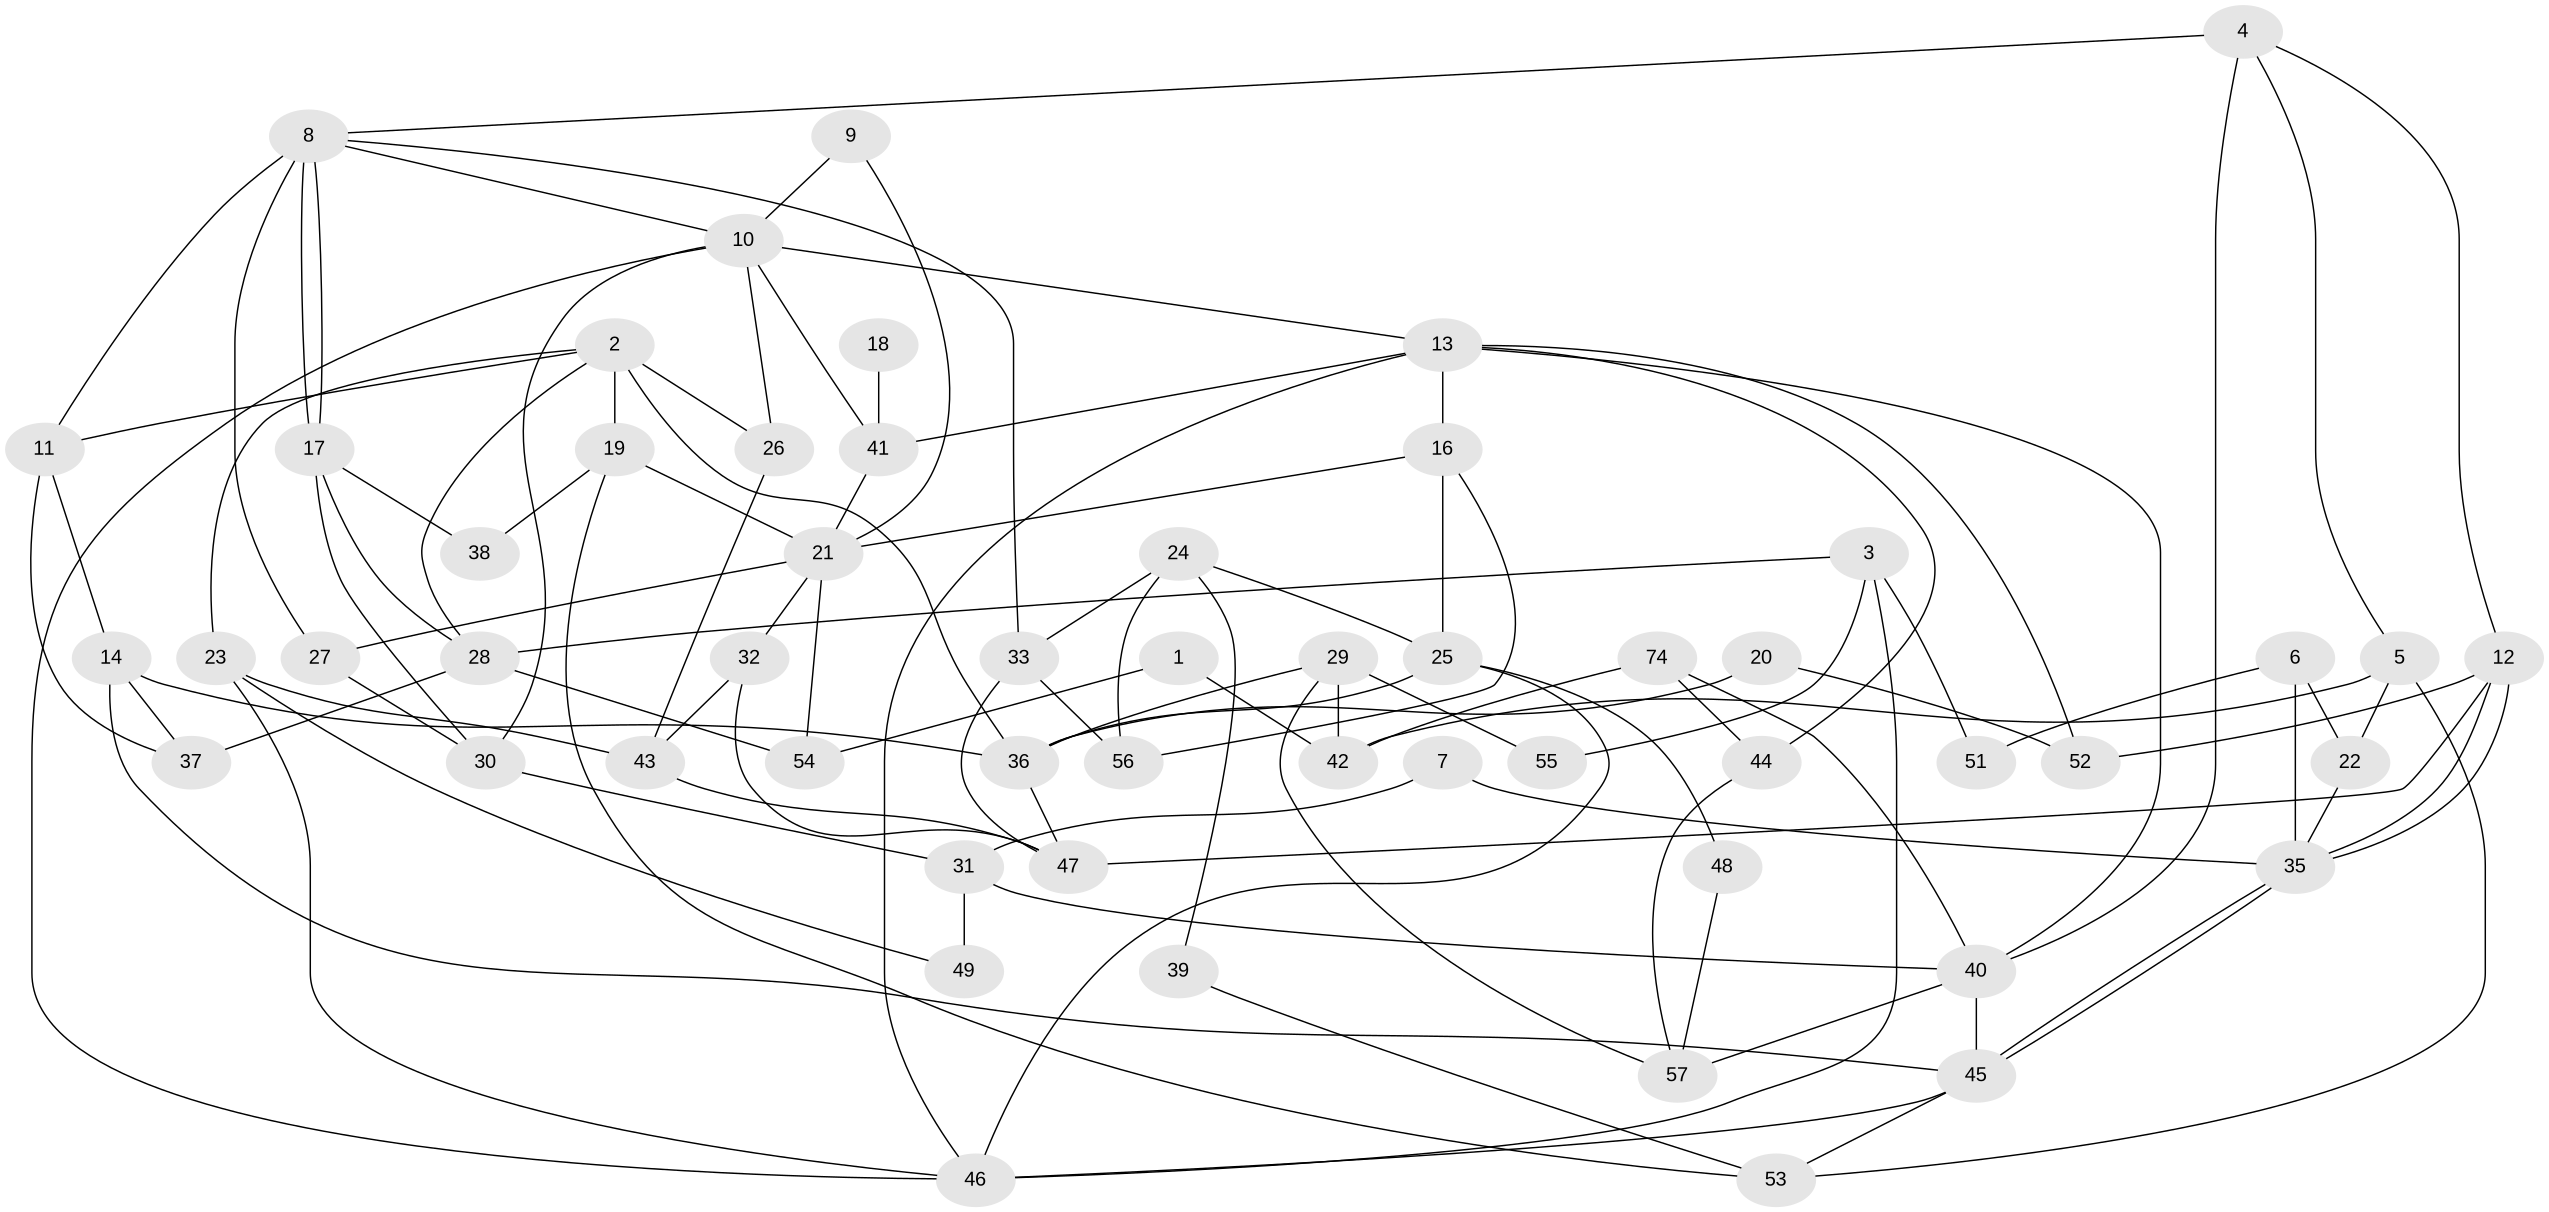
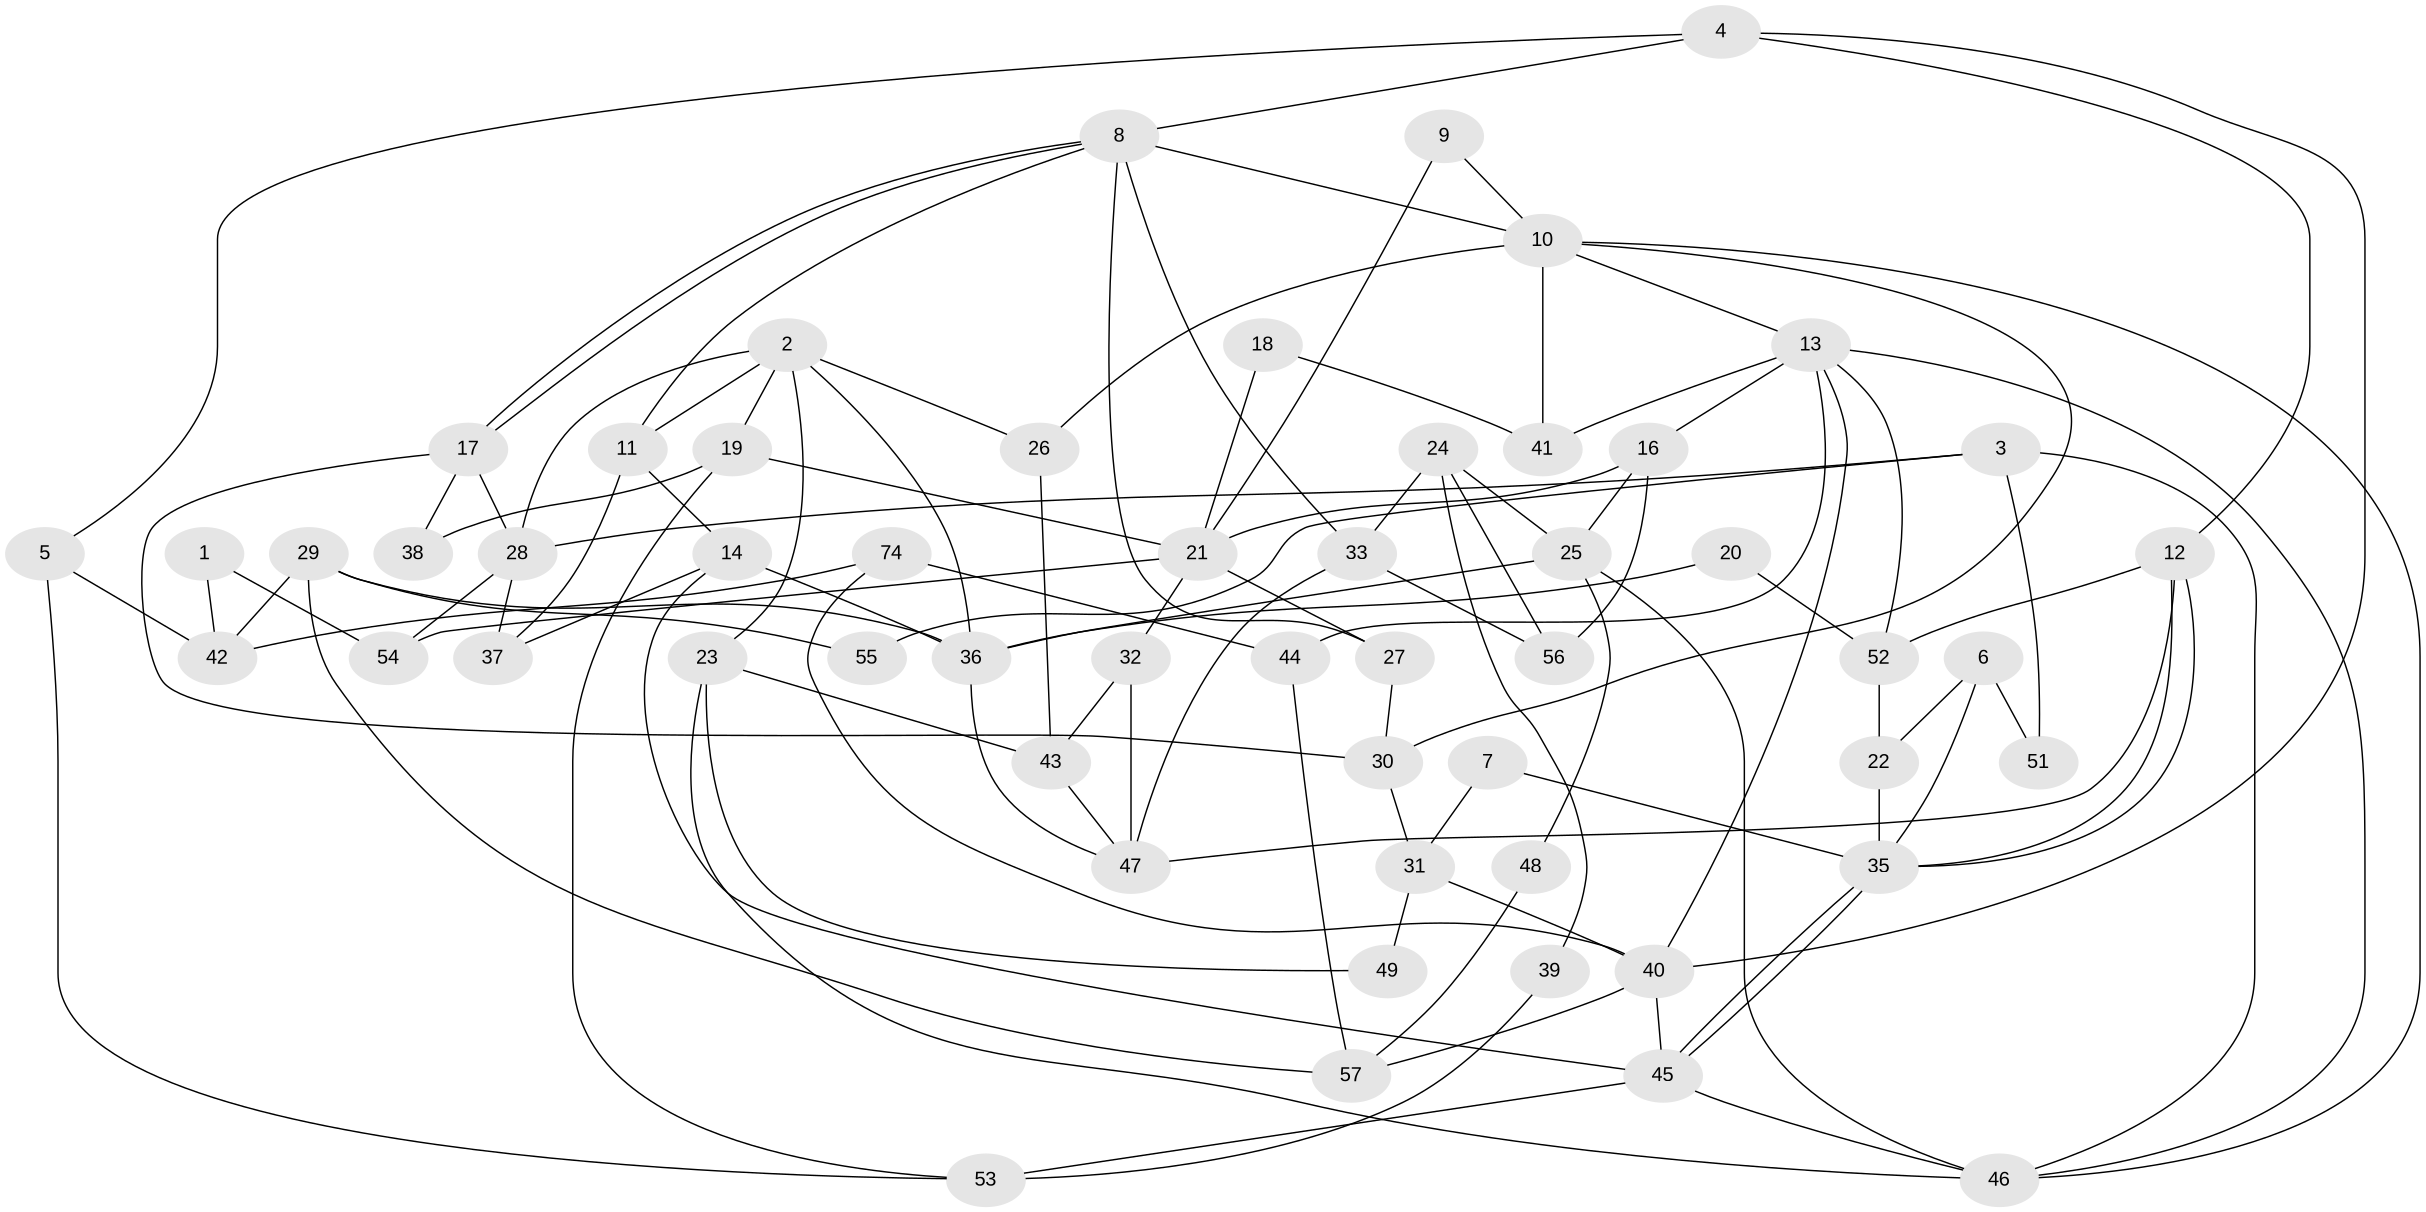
(851, 502) -> (1230, 450)
(2372, 717) -> (1879, 711)
